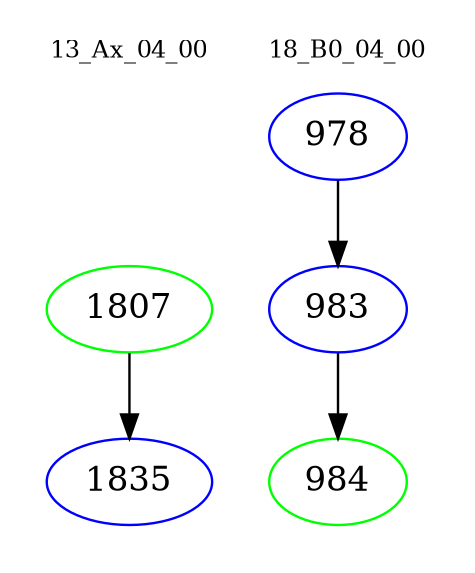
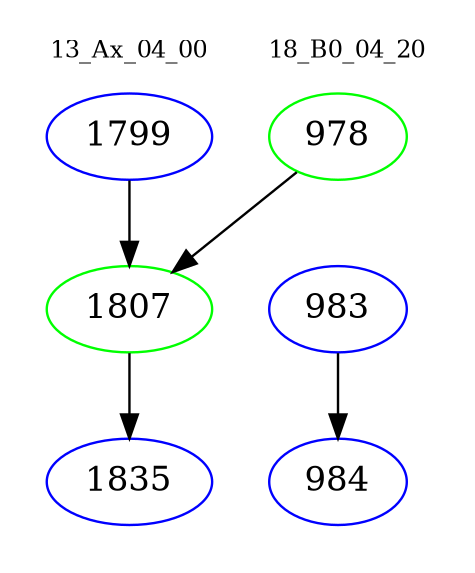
(348, 52) -> (348, 52)
none -> (129, 137)
(338, 137) -> (338, 137)
(338, 211) -> (265, 198)
(338, 482) -> (338, 482)
